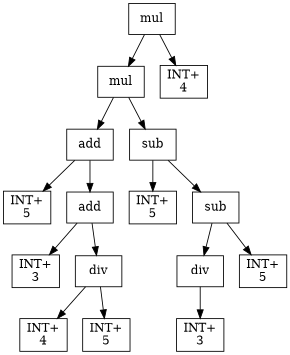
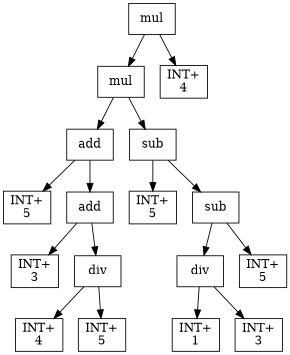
none -> (196, 335)
